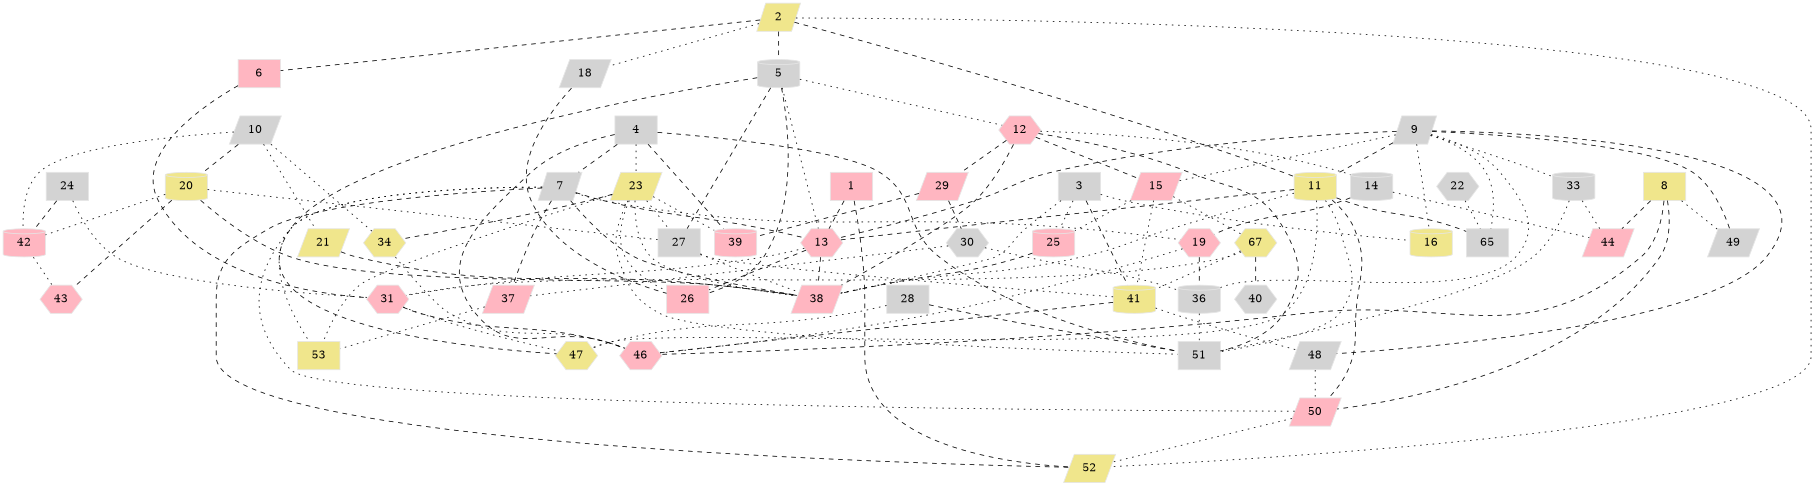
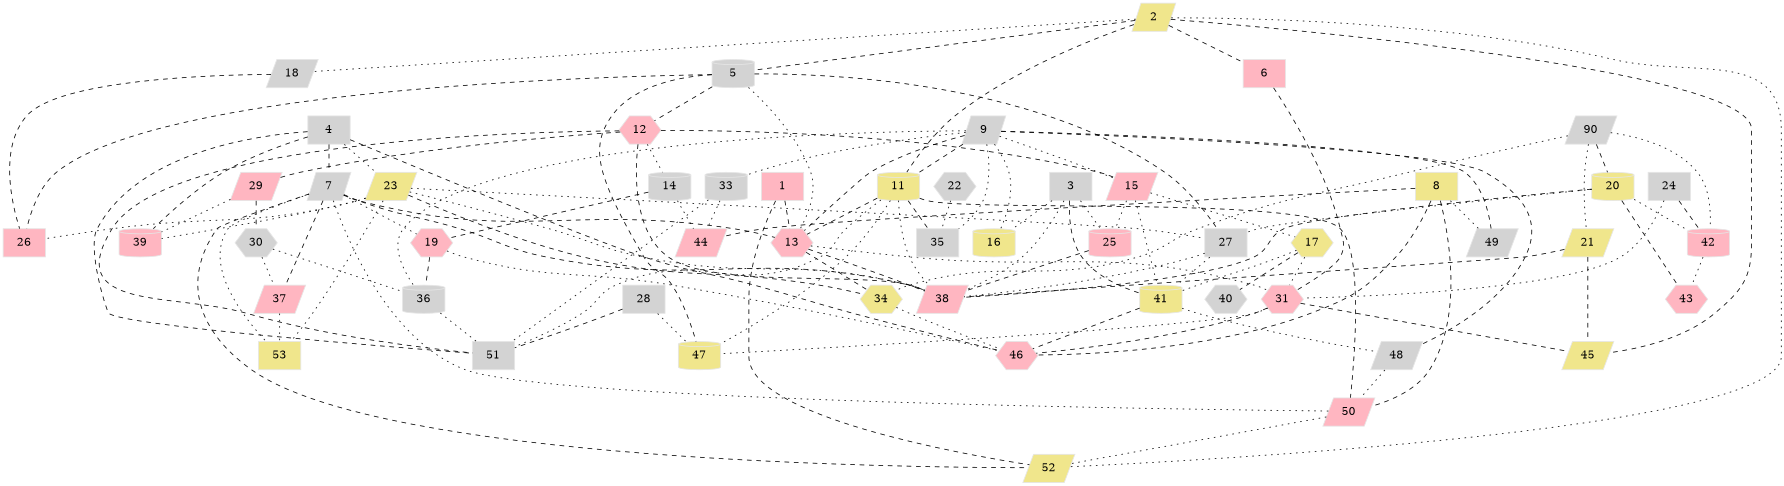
(901, 102) -> (683, 104)
(255, 130) -> (1591, 130)
(846, 213) -> (196, 216)
(1256, 243) -> (1312, 243)
(1488, 243) -> (938, 243)
(779, 261) -> (827, 265)
(771, 332) -> none
(577, 356) -> (700, 356)
none -> (1588, 356)
